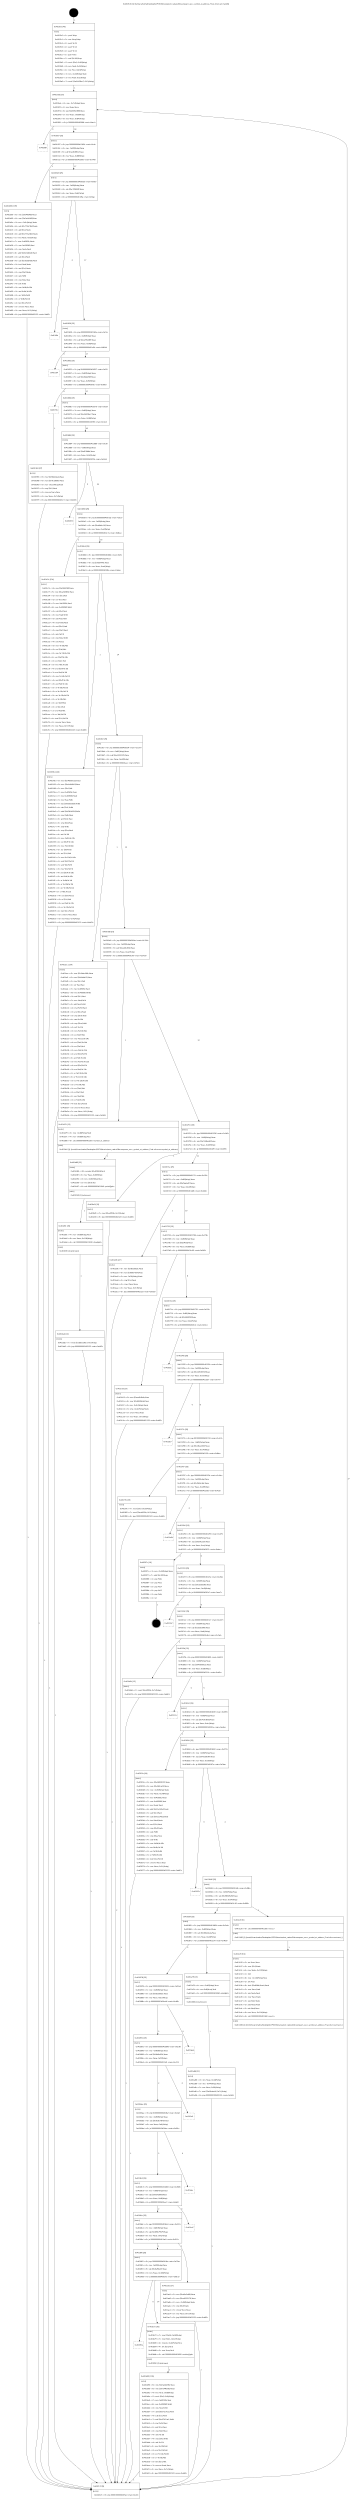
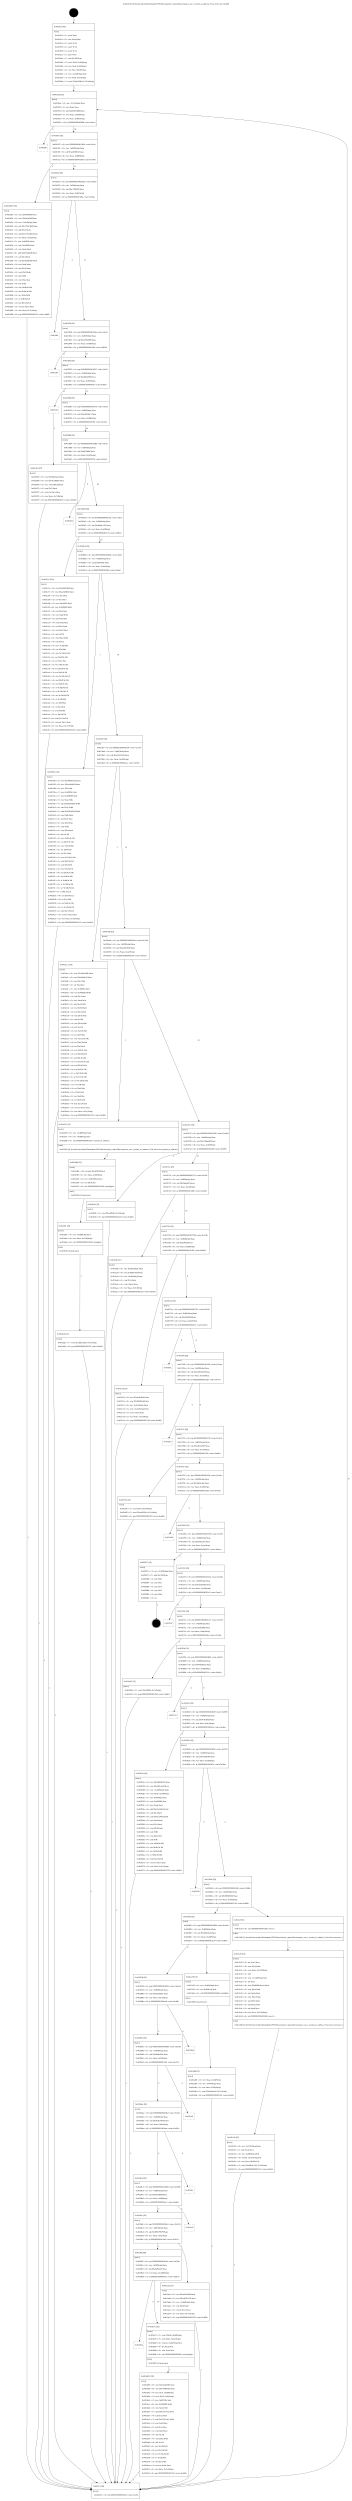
none -> (250, 2153)
